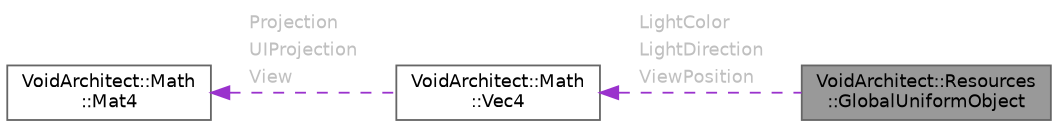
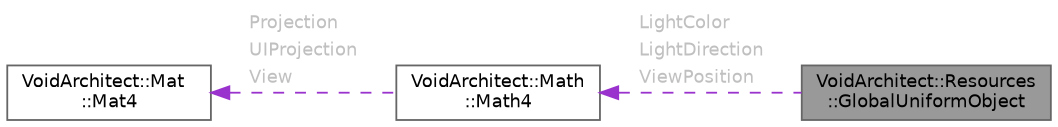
(109, 93) -> (109, 93)
(498, 93) -> (498, 93)
